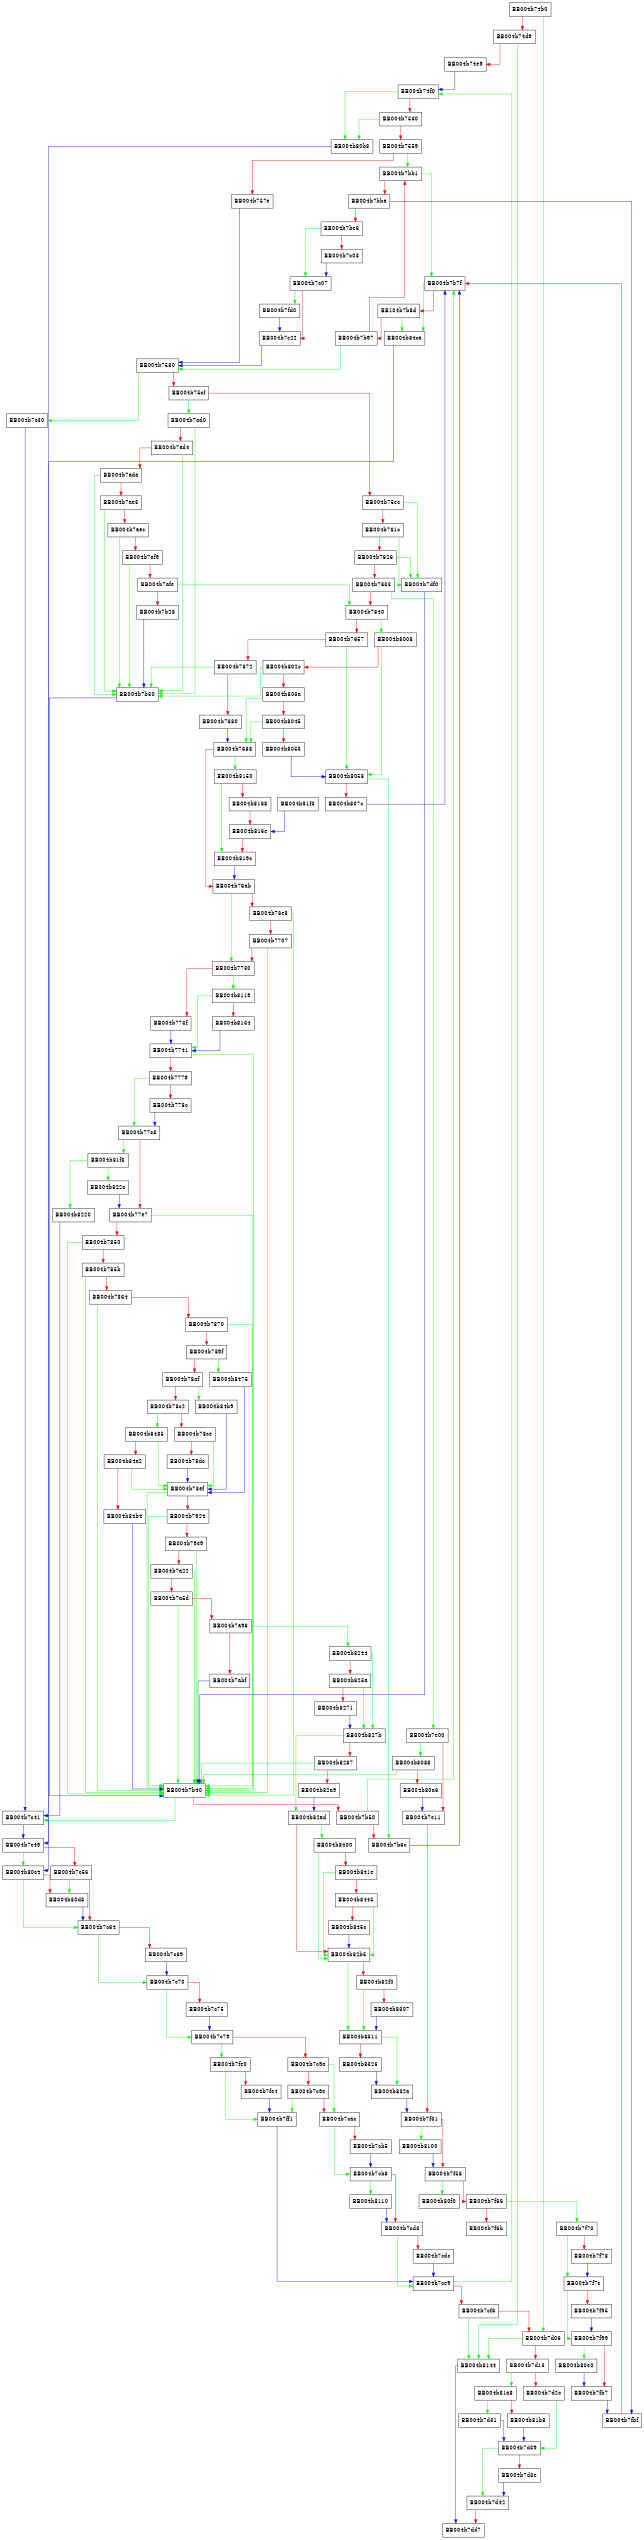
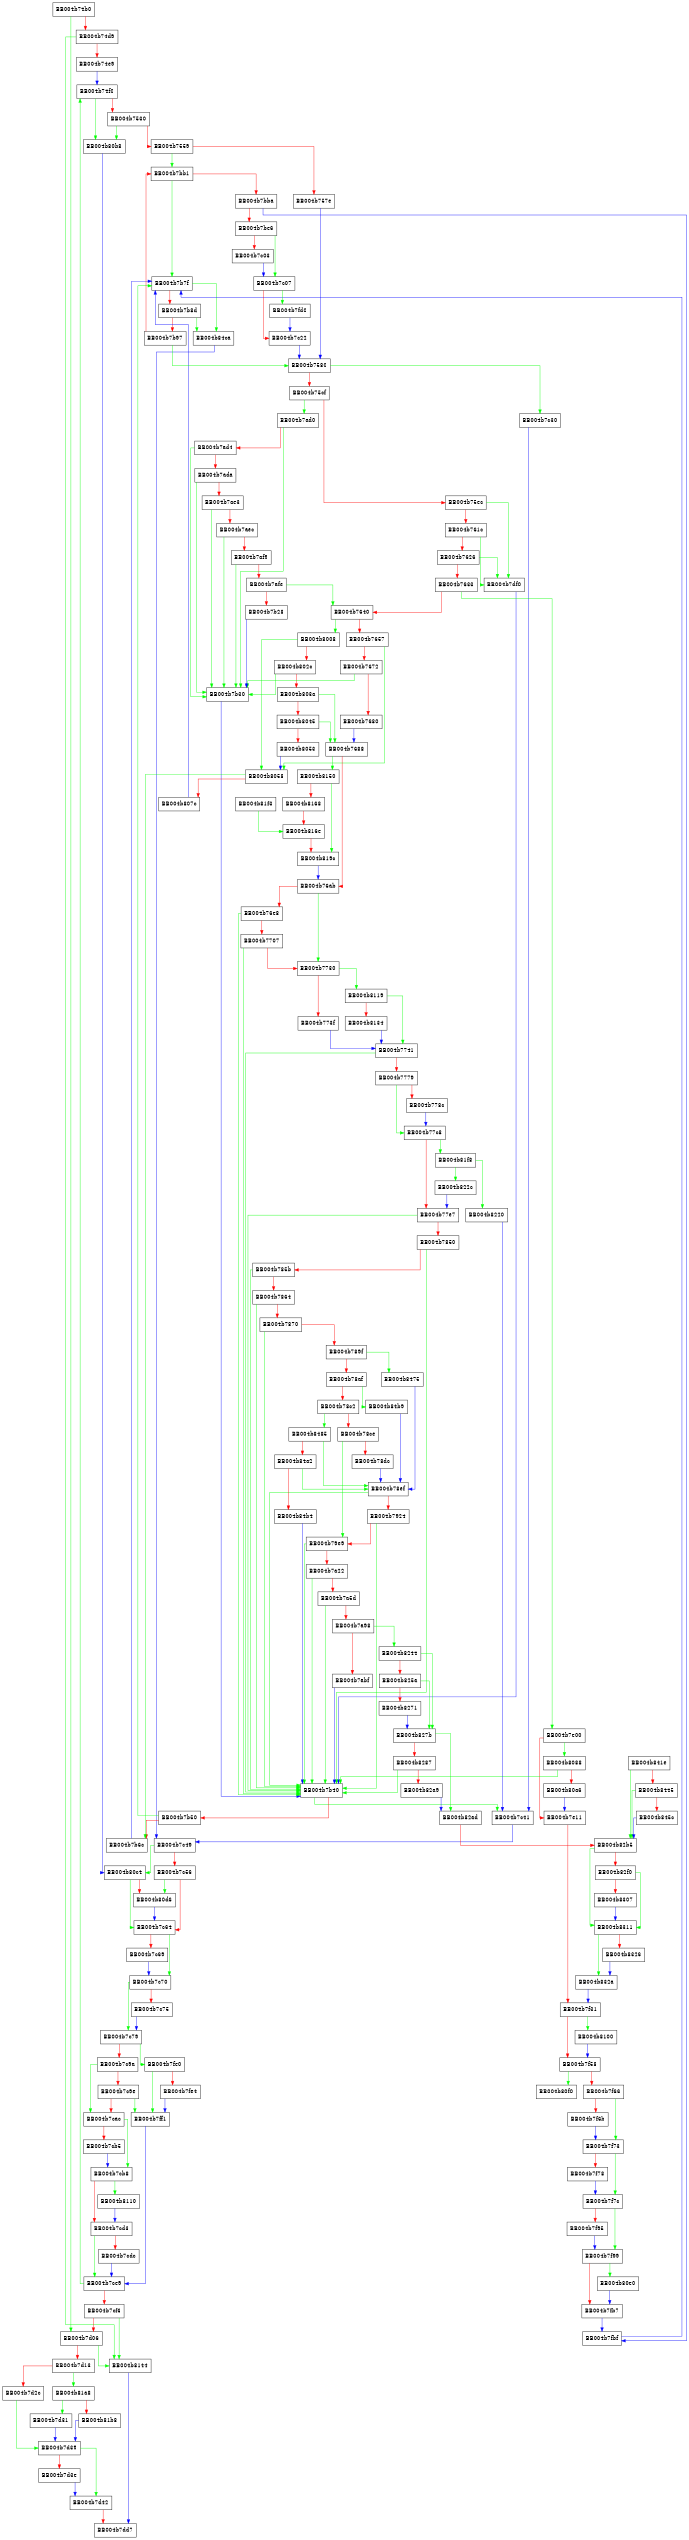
(399, 311) -> (180, 311)
(285, 826) -> (259, 832)
(622, 1272) -> (682, 1095)
(213, 1464) -> (343, 1483)
(335, 1845) -> none
none -> (596, 2131)
